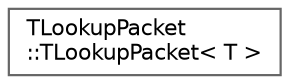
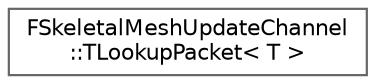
(145, 42) -> (188, 42)
